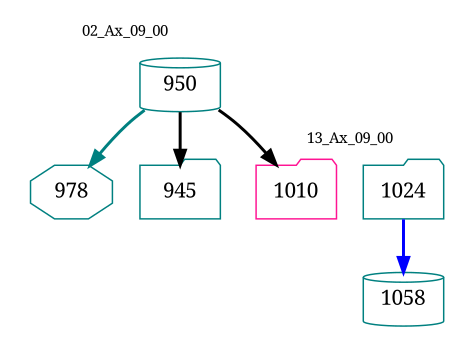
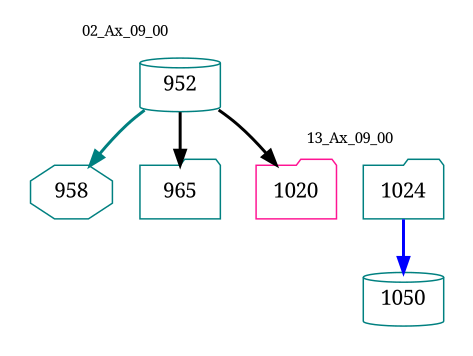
(180, 85) -> (180, 85)
(71, 192) -> (71, 192)
(180, 192) -> (180, 192)
(296, 192) -> (296, 192)
(403, 299) -> (403, 299)
